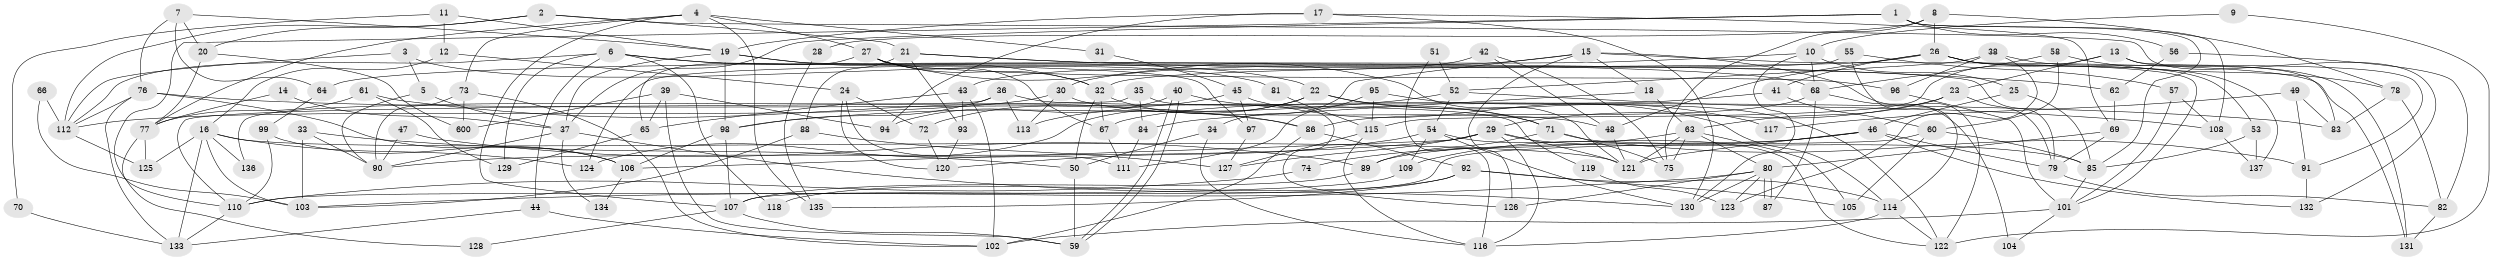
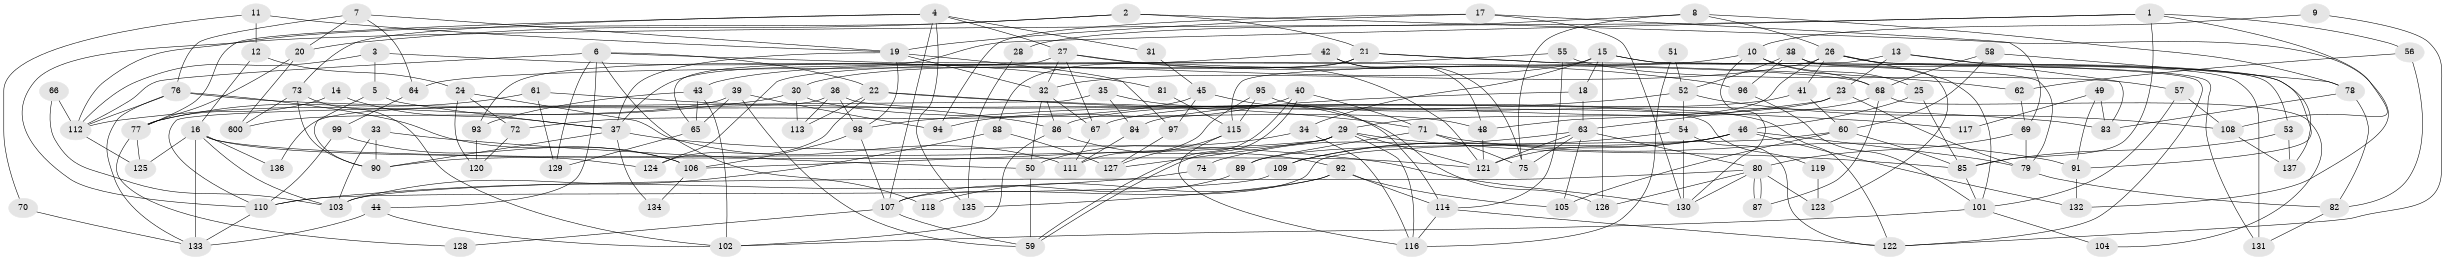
(403, 130) -> none
(1189, 154) -> none
